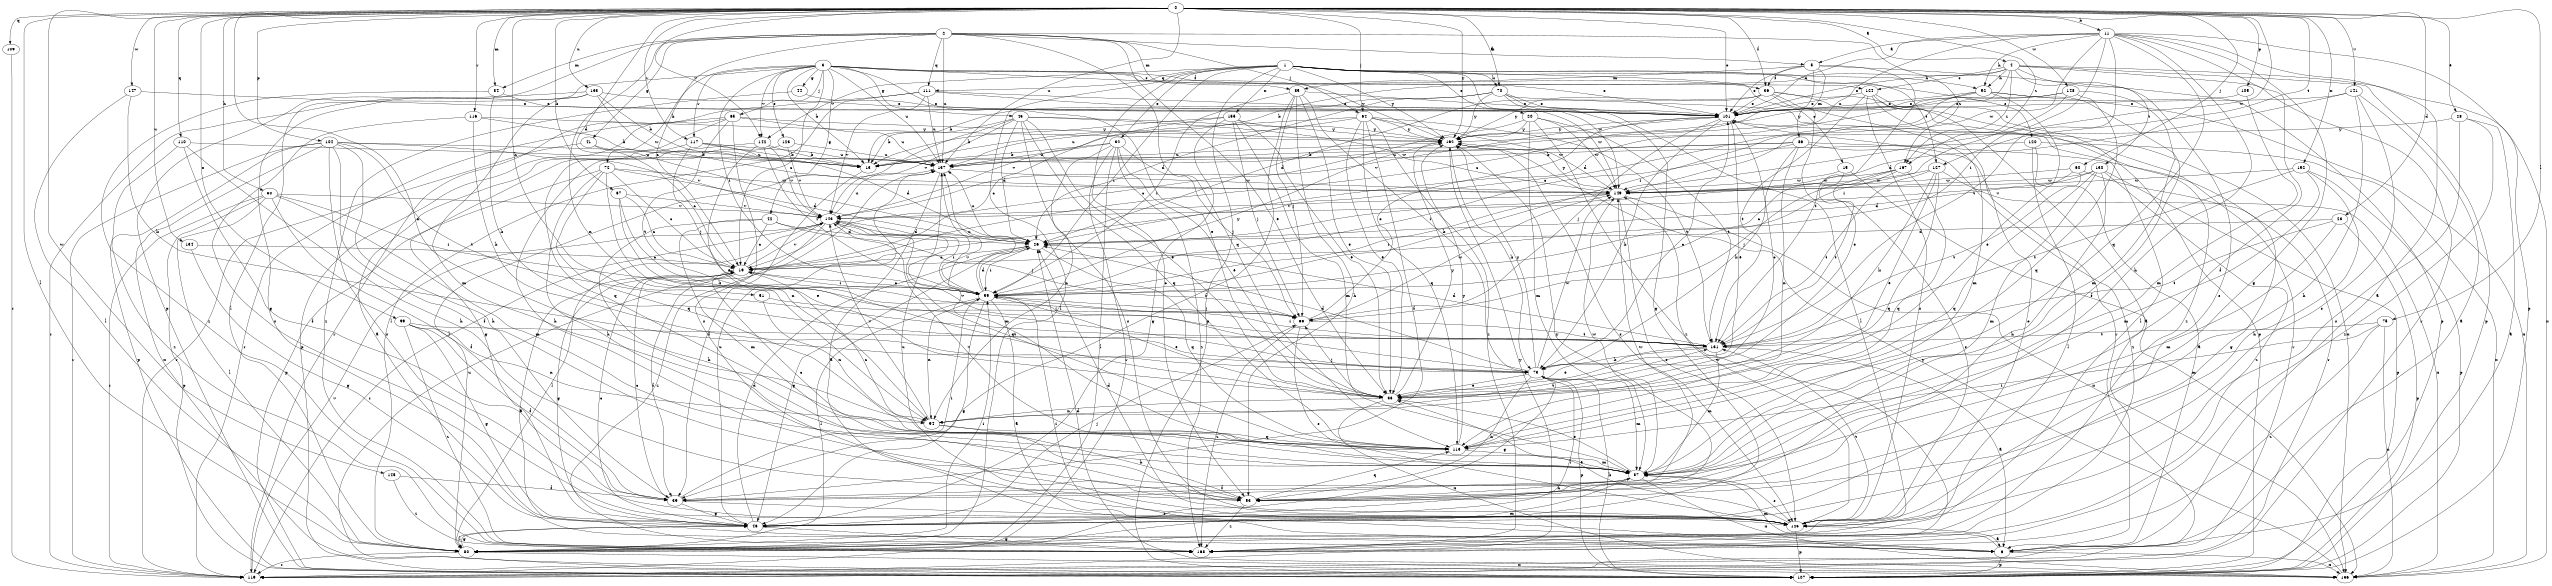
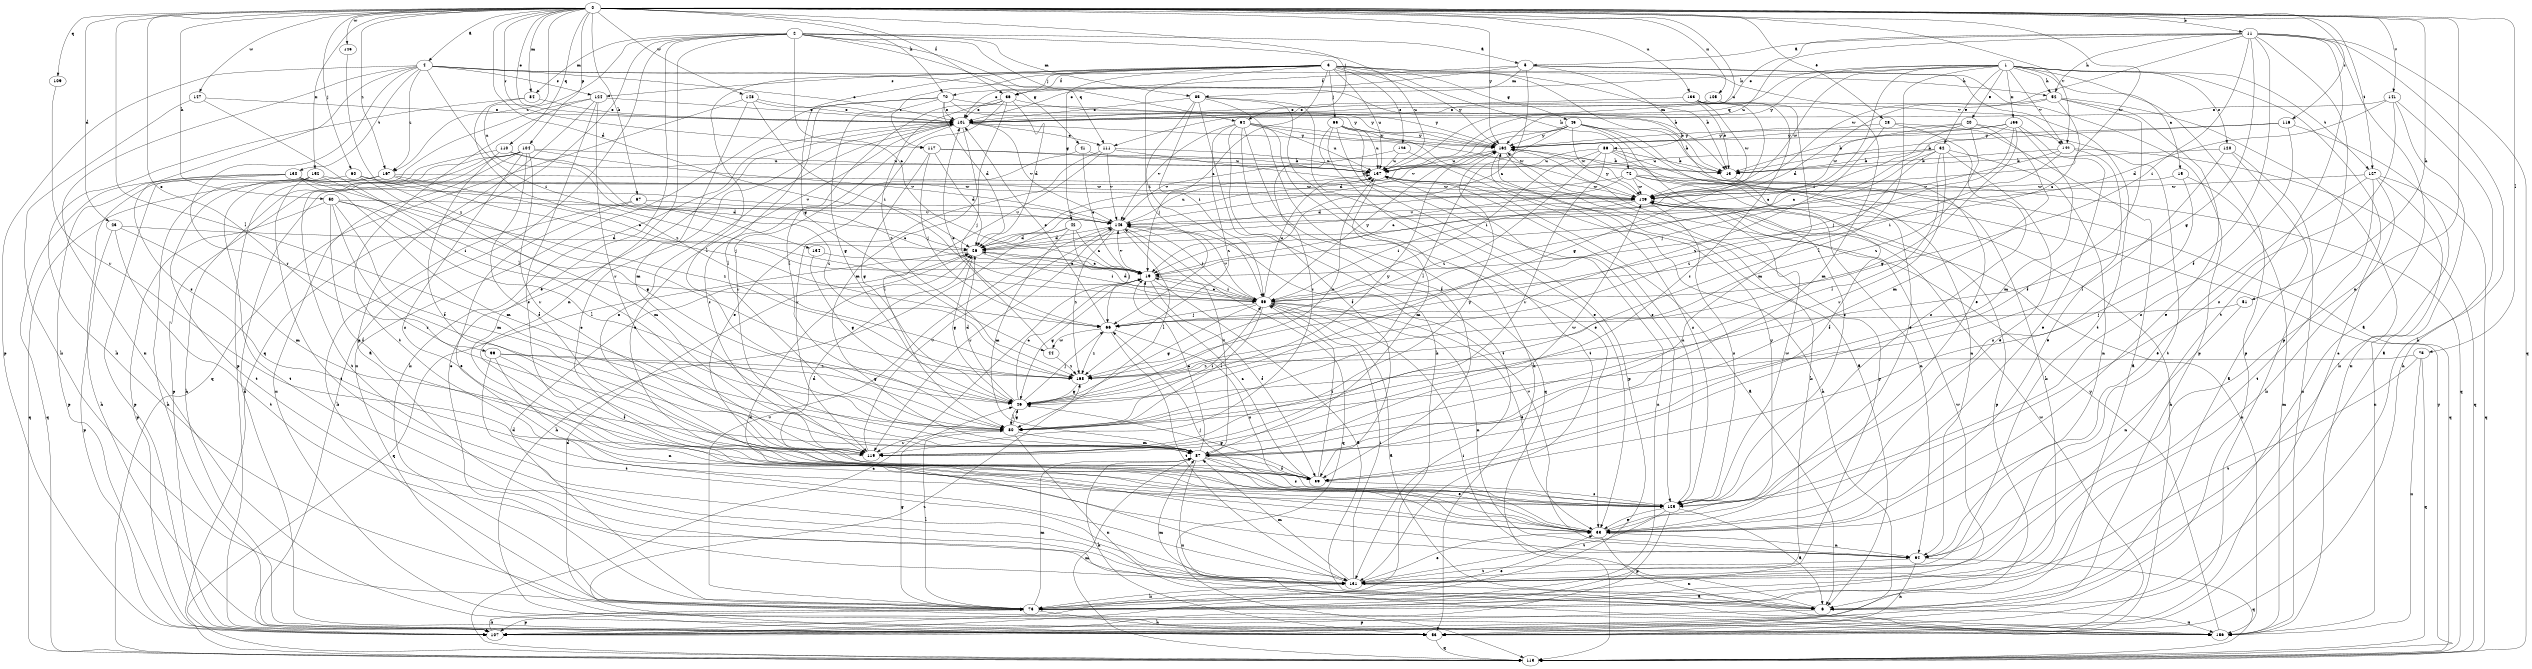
(2260, 49) -> (1708, 49)
(1286, 104) -> (1031, 131)
(1457, 256) -> (1076, 333)
(2002, 386) -> (2426, 507)
(532, 488) -> none
(976, 539) -> (1065, 395)
